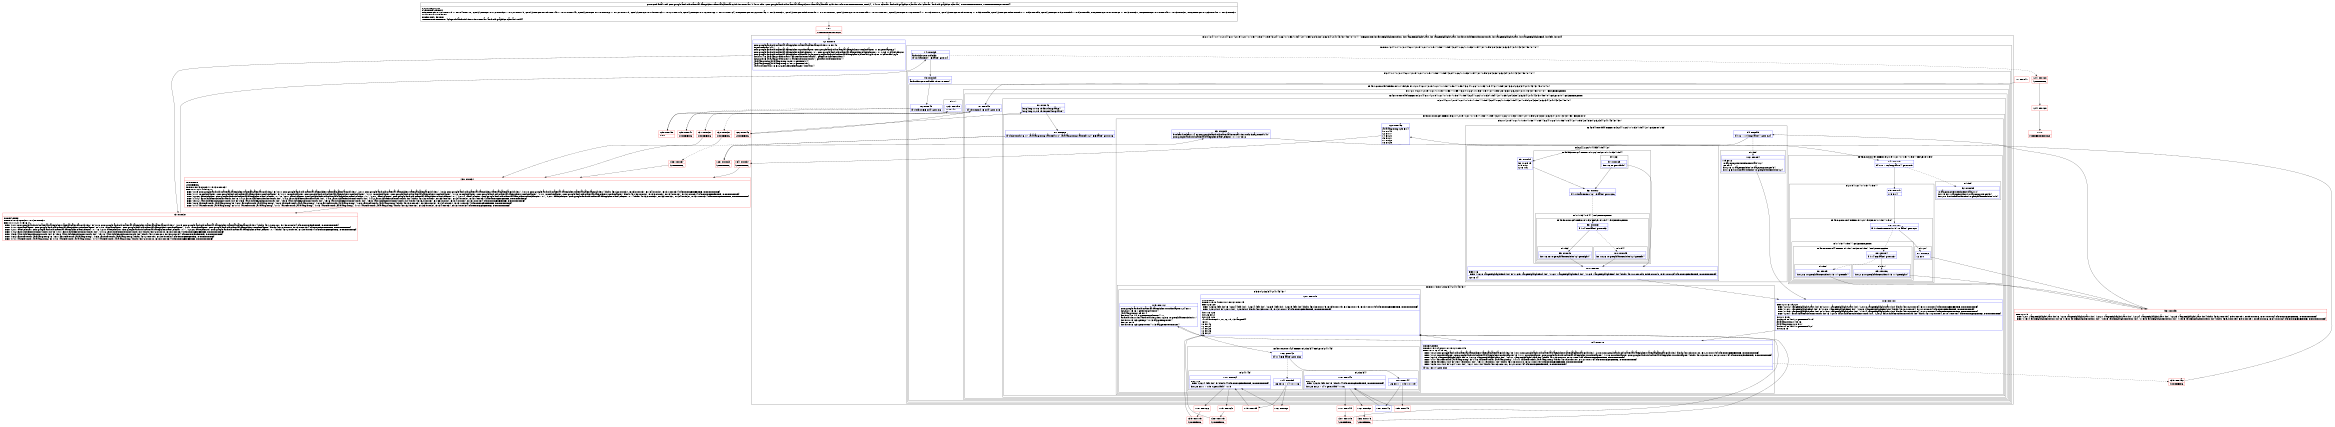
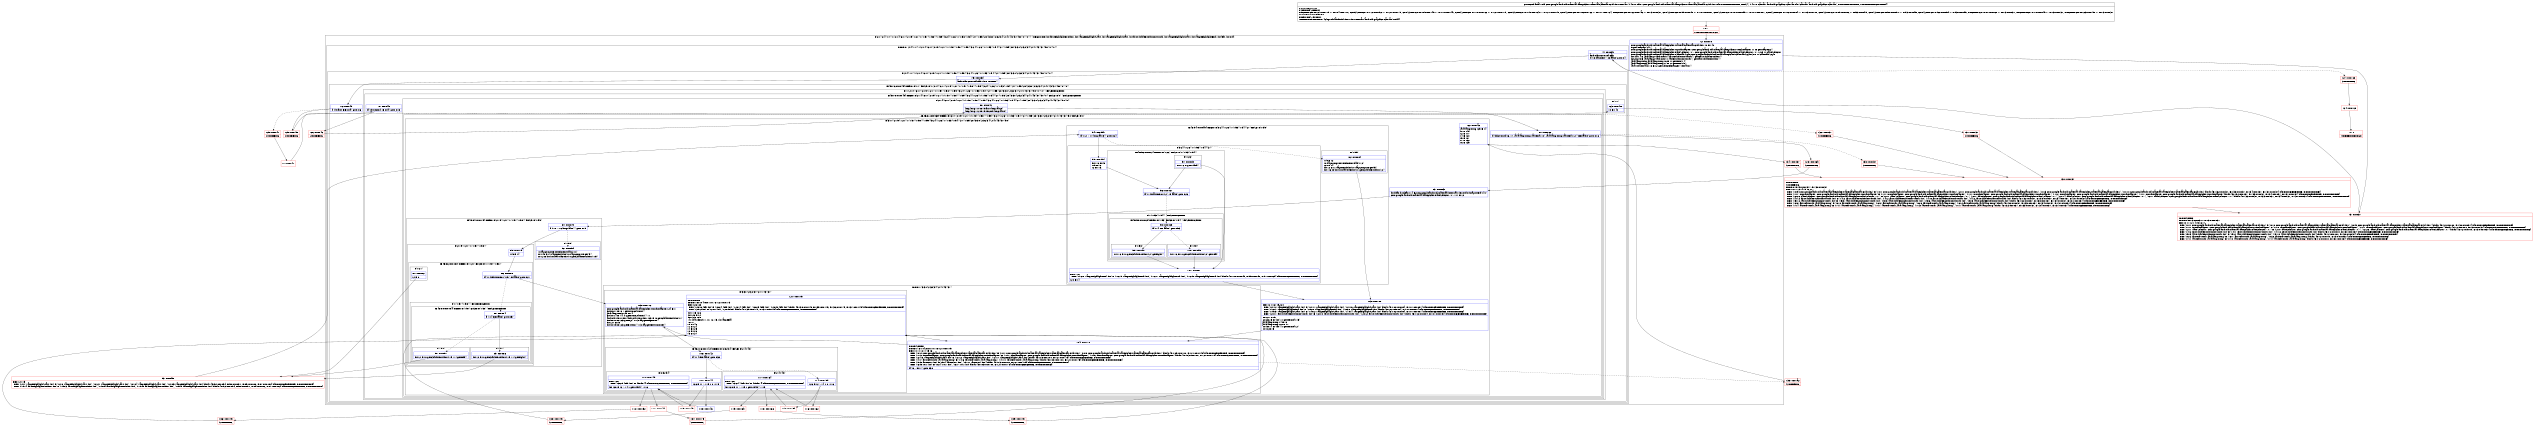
(823, 113) -> (280, 149)
(662, 136) -> (291, 136)
(1910, 239) -> (561, 291)
